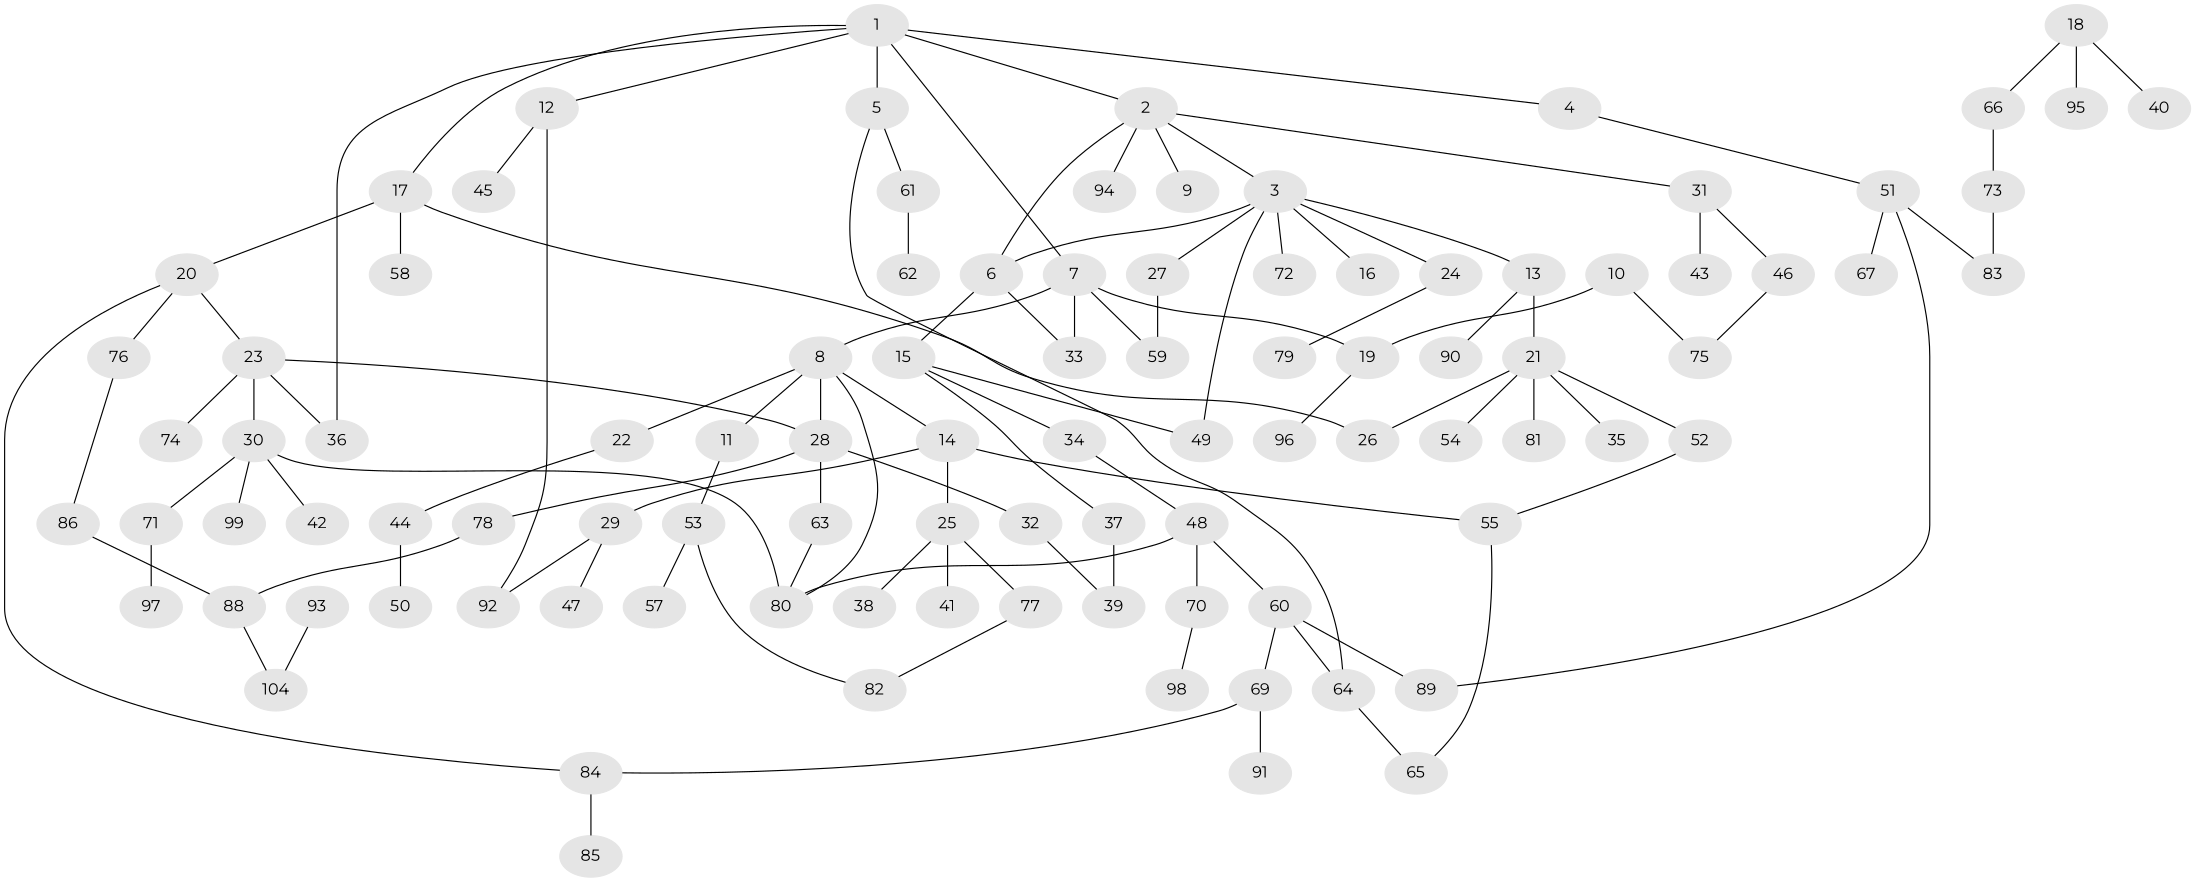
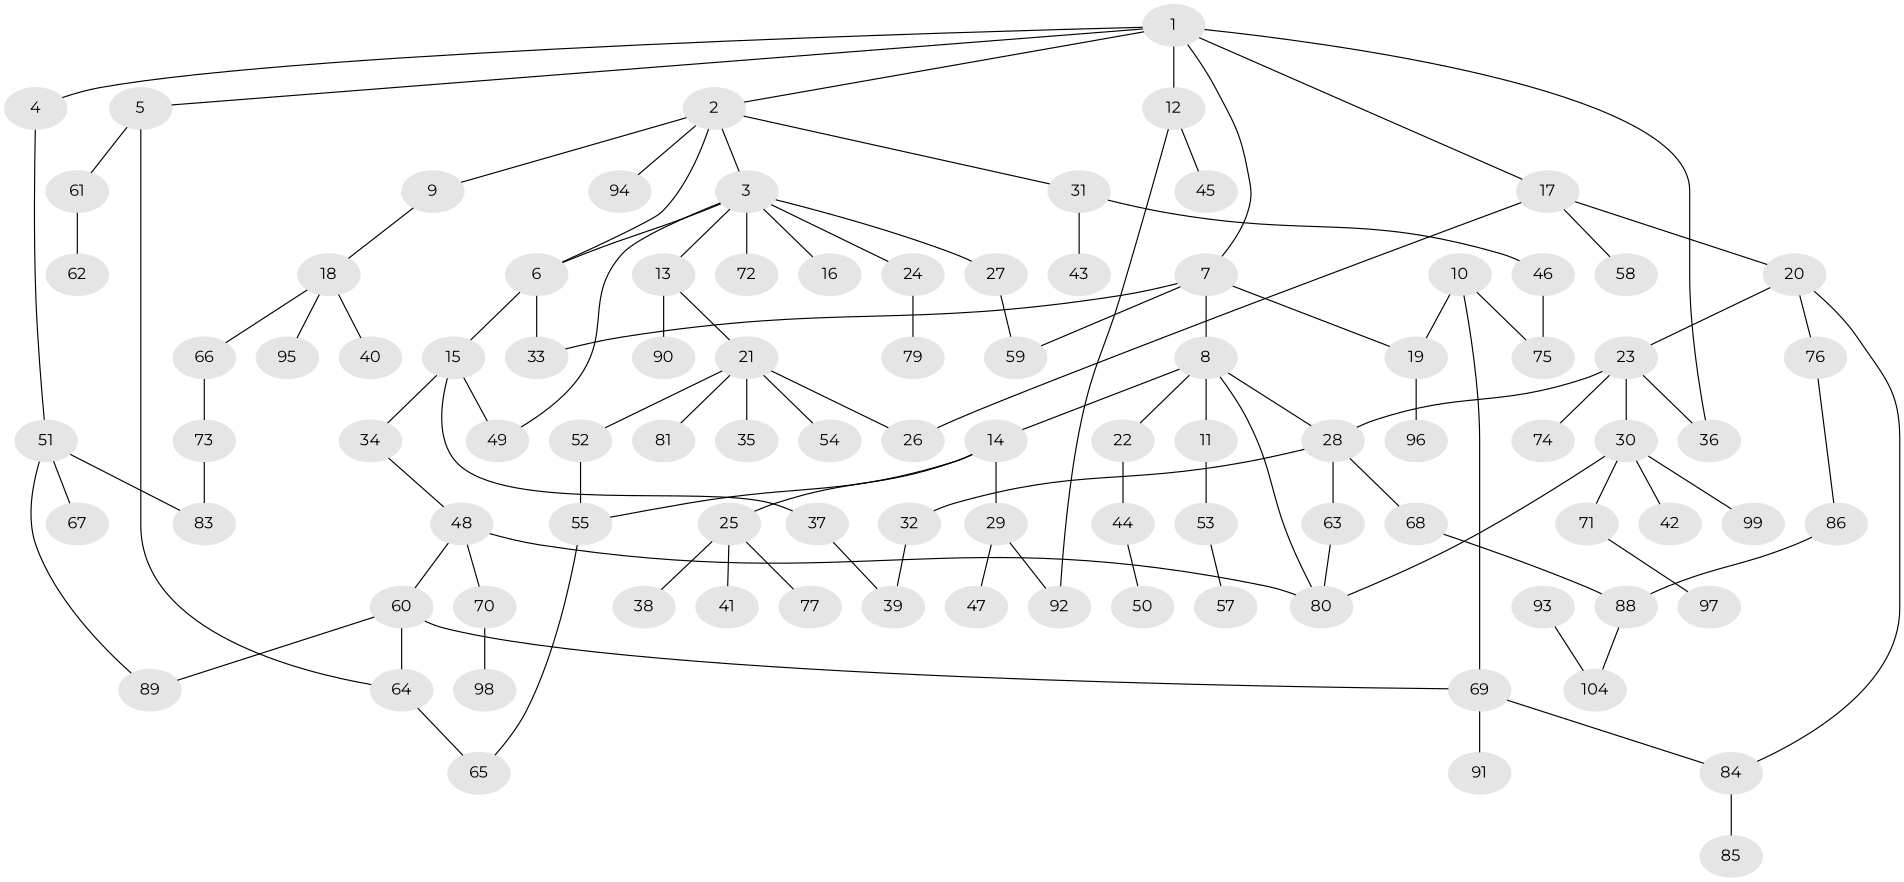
none -> (381, 233)
none -> (1480, 482)
(484, 524) -> (1416, 524)
(875, 690) -> none
